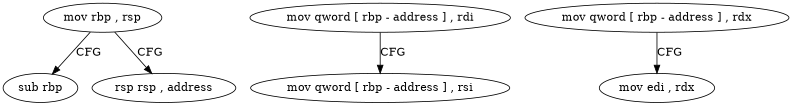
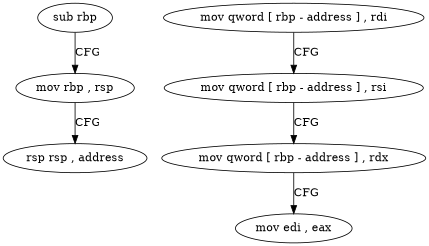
(74, 50) -> (75, 49)
(657, 88) -> (294, 228)
none -> (294, 119)
